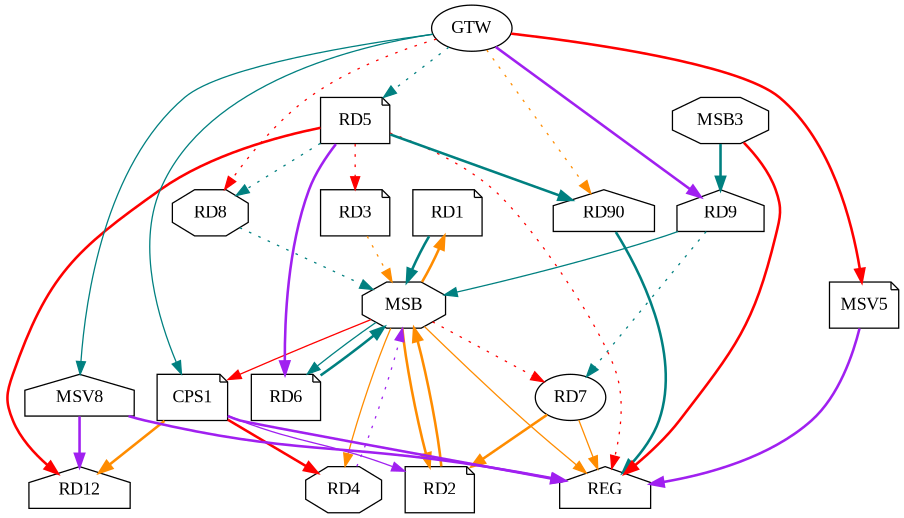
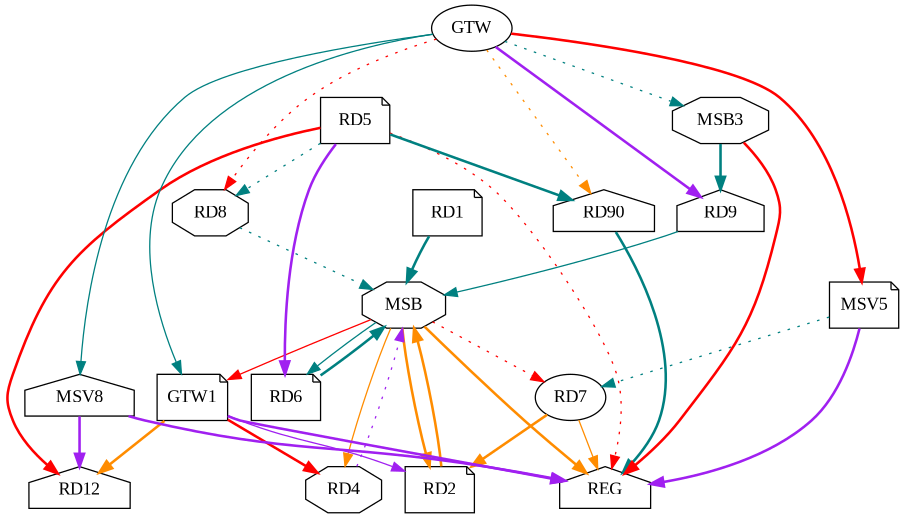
(421, 68) -> (588, 71)
(355, 213) -> none
(431, 265) -> none
(656, 292) -> (722, 350)
(192, 397) -> (192, 397)
(499, 397) -> (499, 397)
